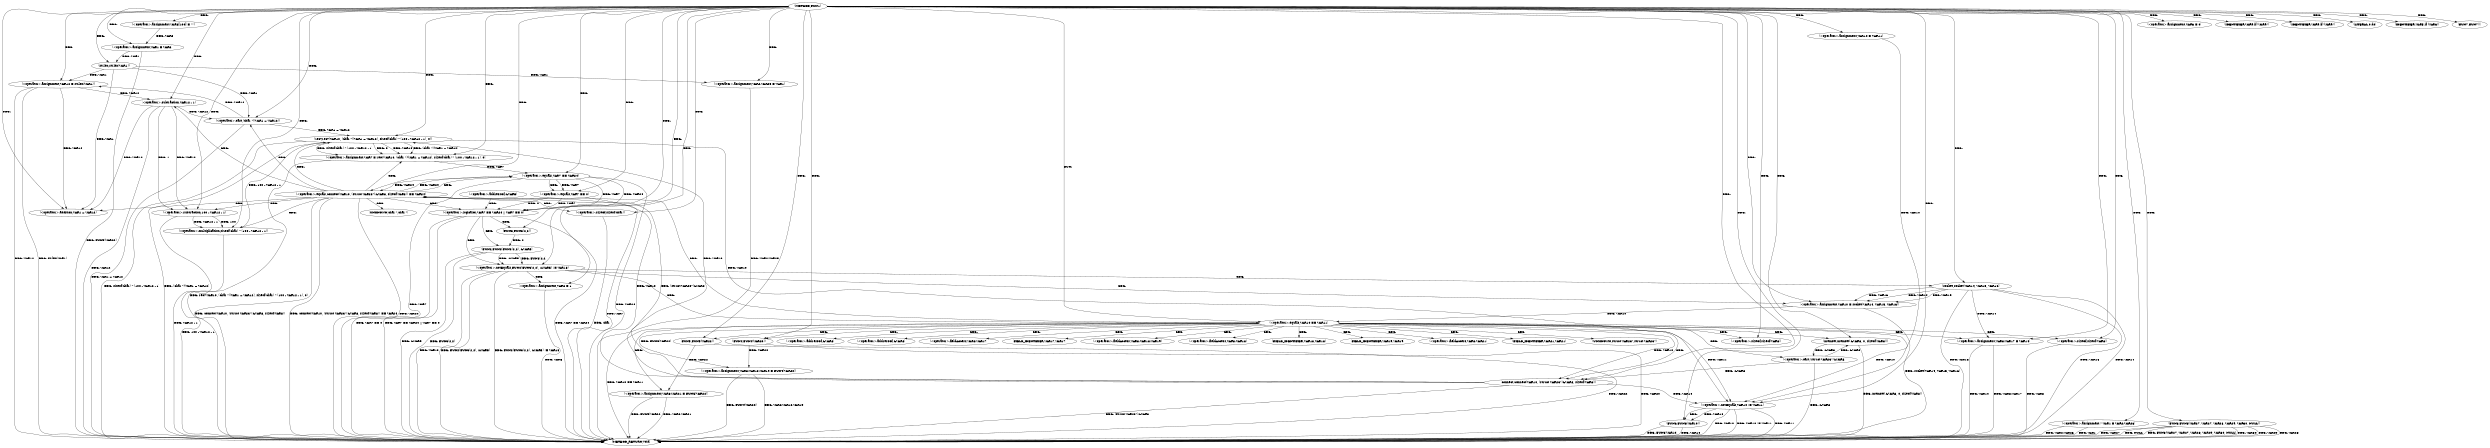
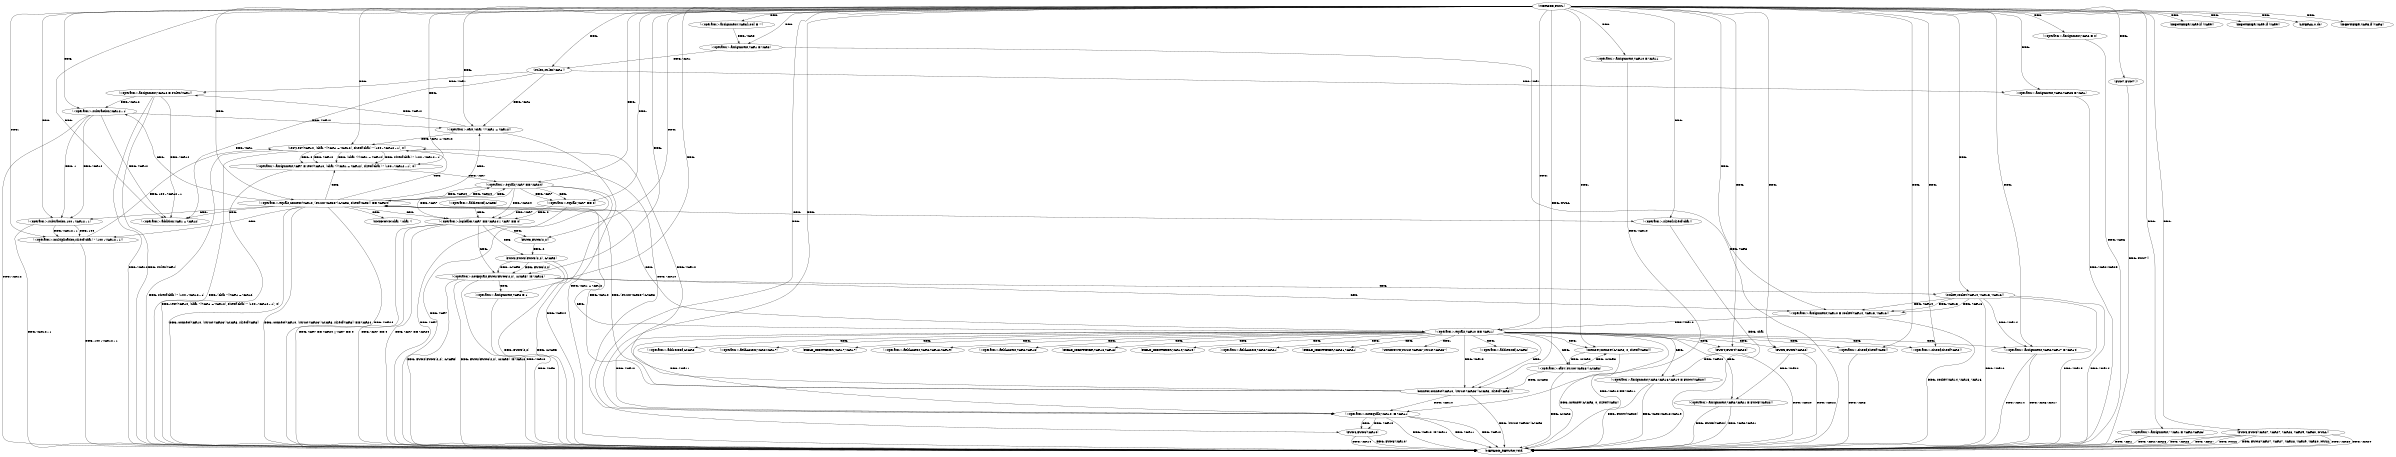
(396, 9) -> none
(1069, 167) -> (1544, 176)
(1727, 194) -> (1561, 203)
(102, 240) -> (1739, 249)
(656, 341) -> (1680, 350)
none -> (2111, 433)
none -> (2097, 436)
